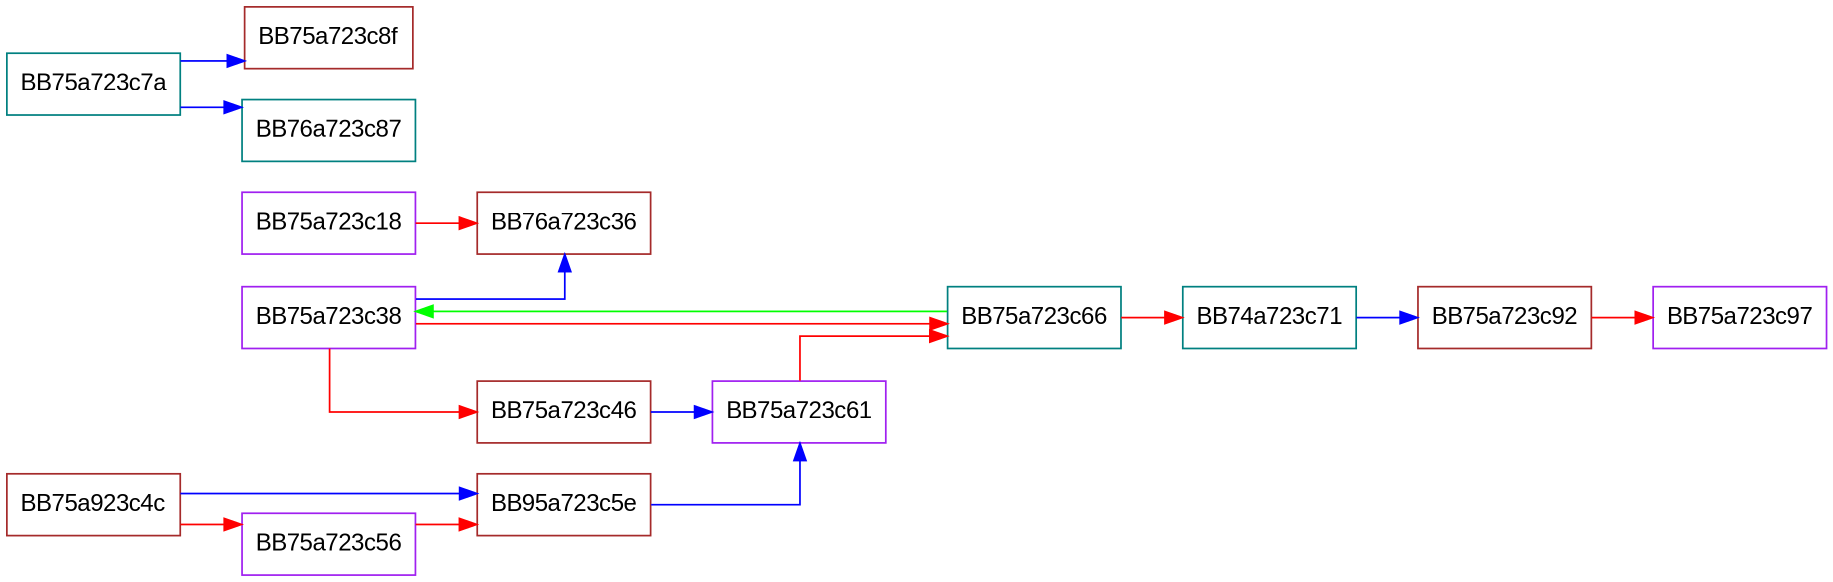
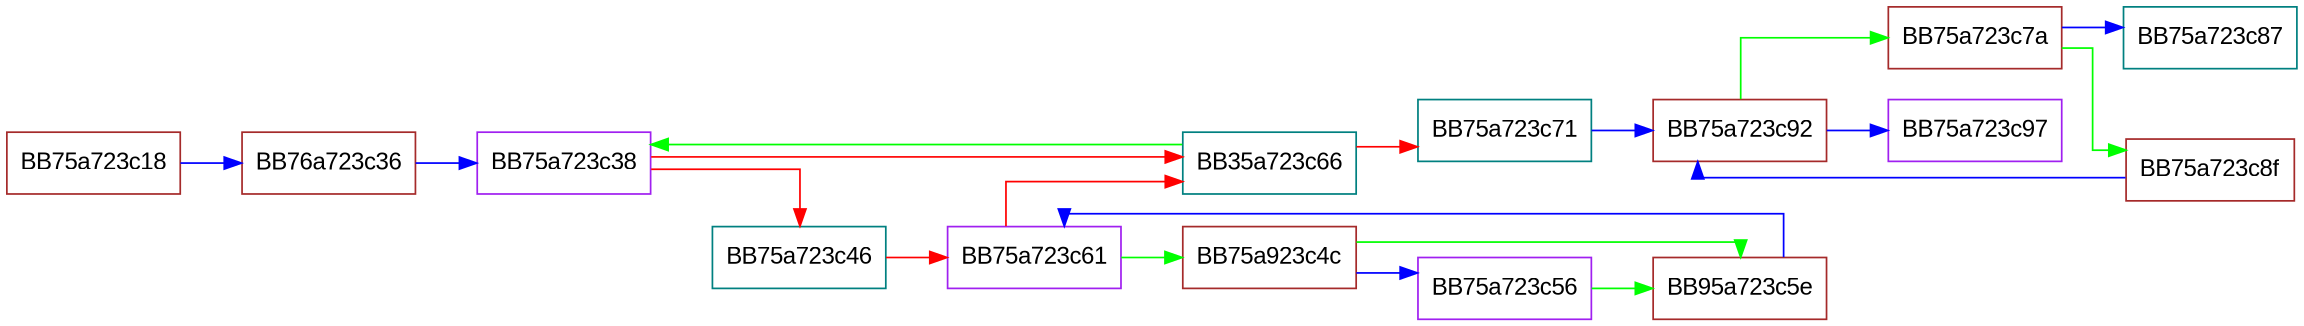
none -> (1775, 38)
(204, 61) -> (2093, 92)
(94, 84) -> (1975, 38)
(329, 130) -> (2210, 38)
none -> (1911, 178)
(329, 223) -> (94, 163)
(438, 223) -> (202, 163)
none -> (1143, 258)
(504, 299) -> (438, 163)
(1034, 318) -> (1269, 163)
(1269, 318) -> (1505, 130)
(1613, 318) -> (1849, 130)
(564, 412) -> (799, 258)
(673, 412) -> (908, 258)
(320, 494) -> (1549, 242)
(202, 524) -> (1378, 273)
(438, 524) -> (1613, 288)
